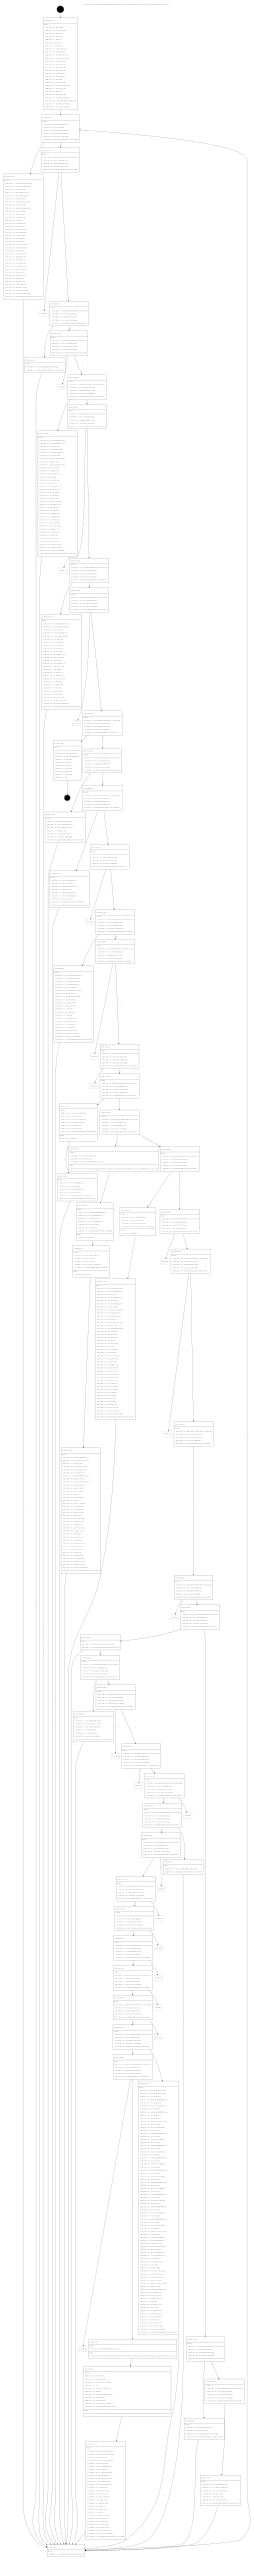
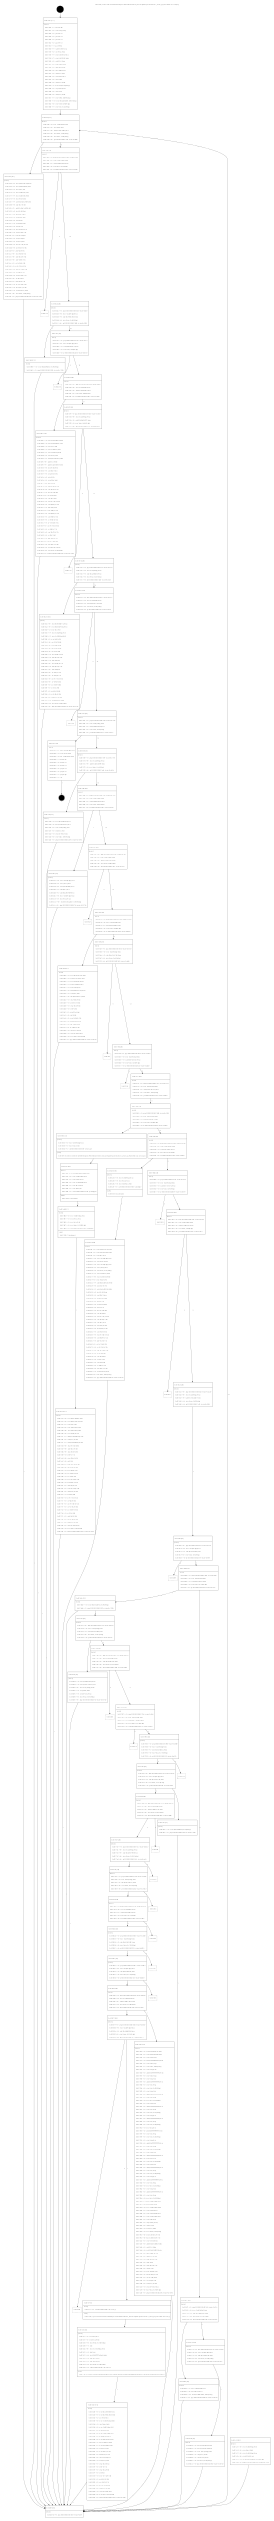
(78, 1122) -> none
